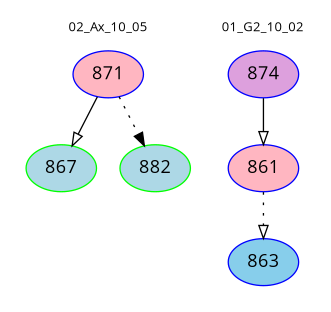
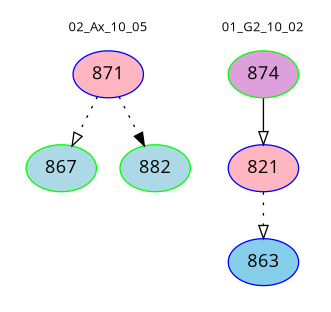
(263, 74) -> (263, 74)
(88, 115) -> (88, 115)
(263, 168) -> (263, 168)
